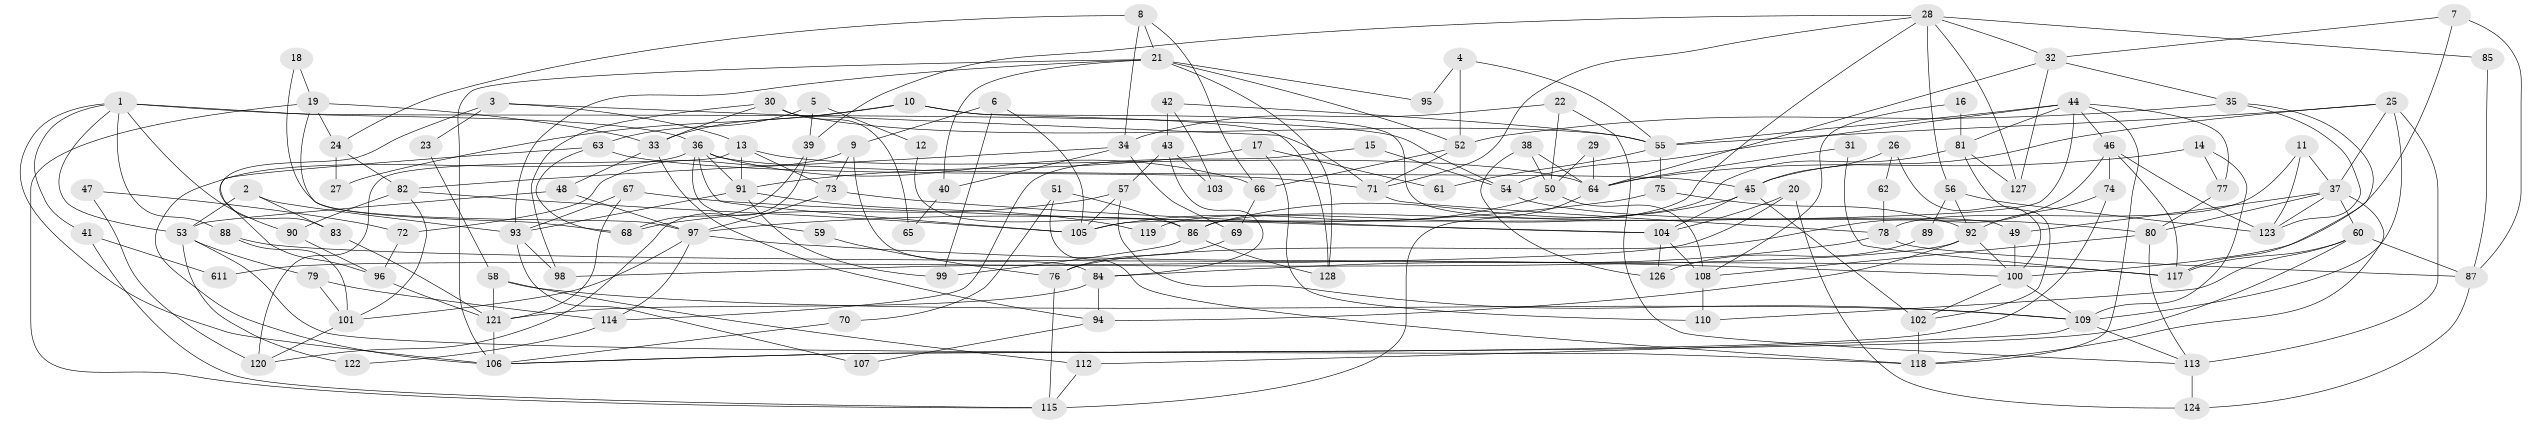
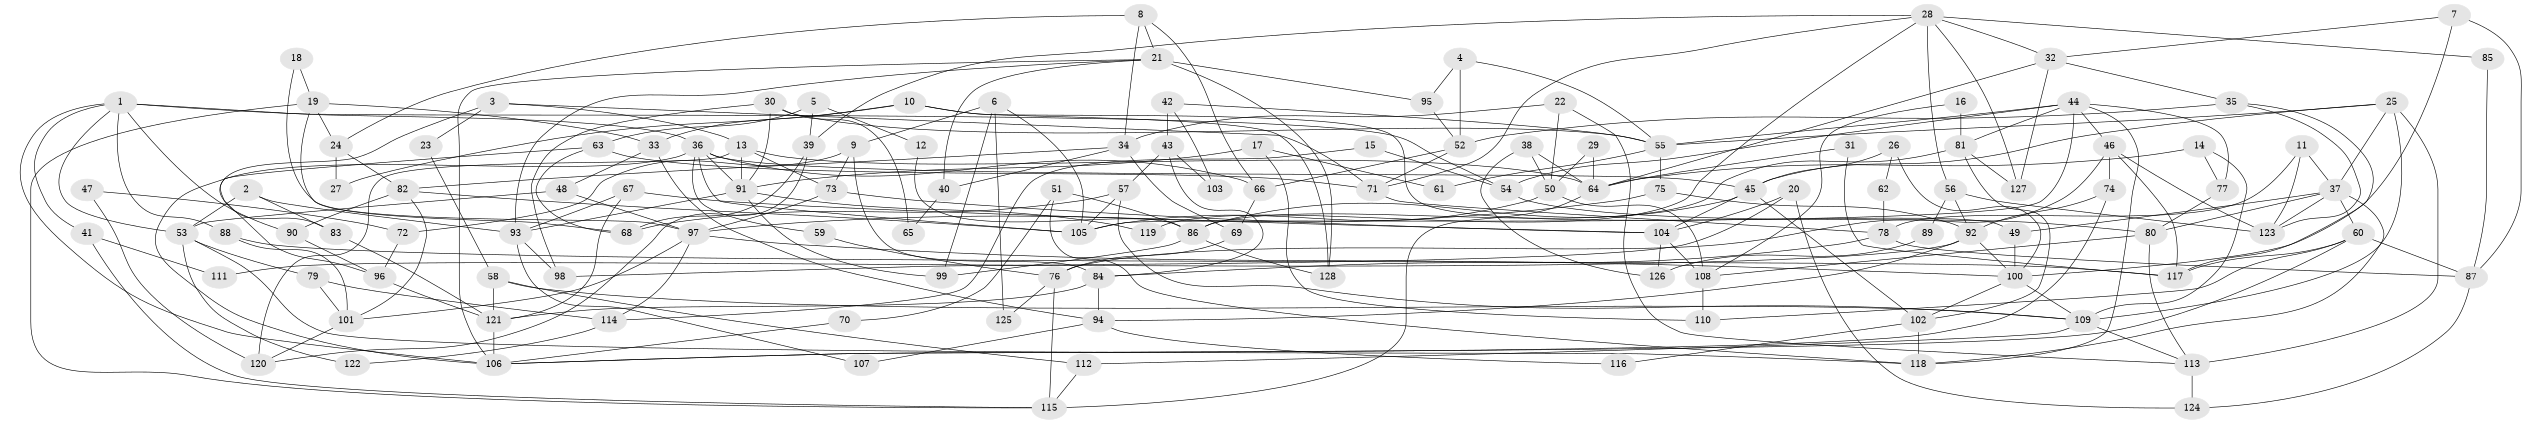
(1311, 98) -> (1443, 124)
(711, 122) -> (766, 149)
(220, 277) -> (220, 277)
none -> (1004, 321)
none -> (1619, 365)
